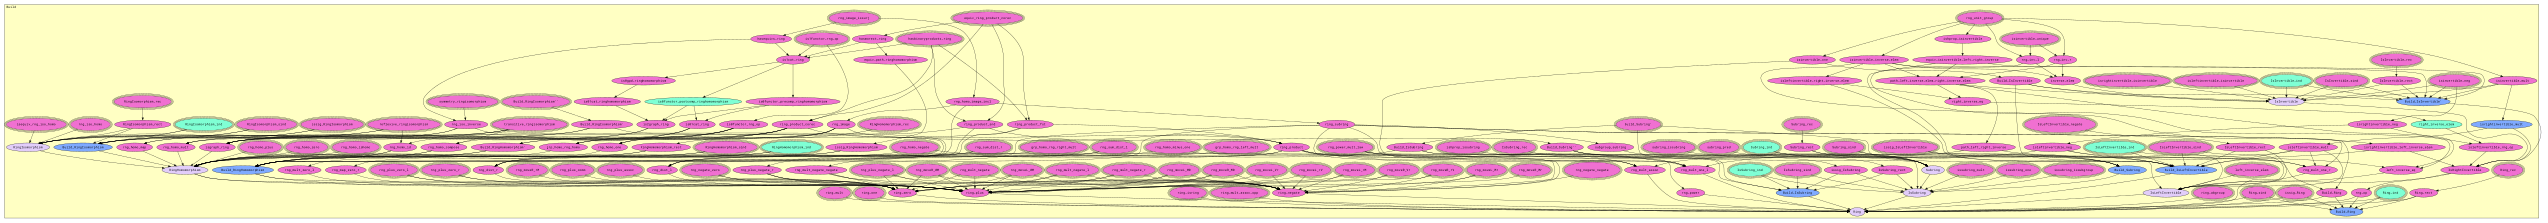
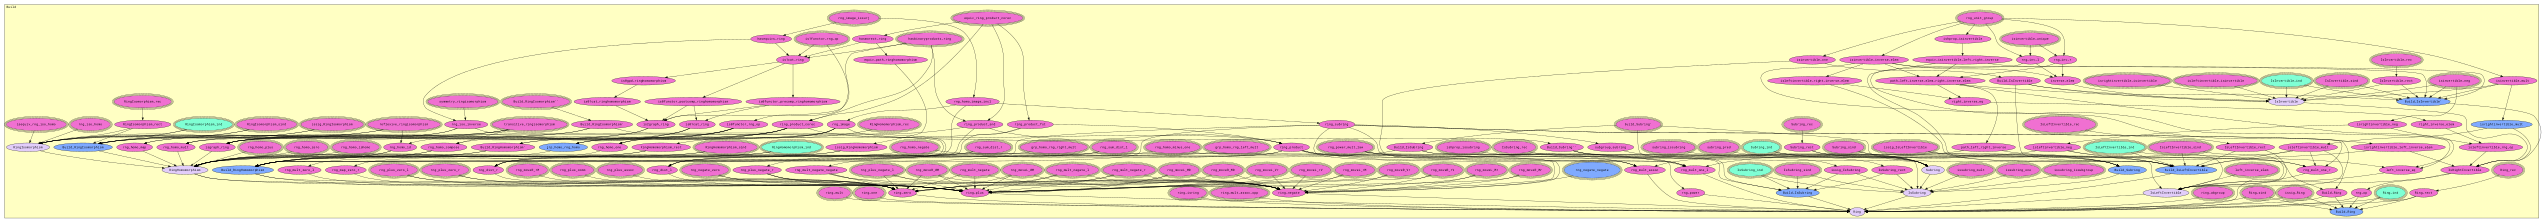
(985, 78) -> (818, 113)
(693, 102) -> (693, 102)
(2060, 124) -> (2060, 124)
(2437, 124) -> (2437, 124)
(563, 147) -> (563, 147)
(1592, 170) -> (1592, 170)
none -> (1440, 186)
(1102, 187) -> none
